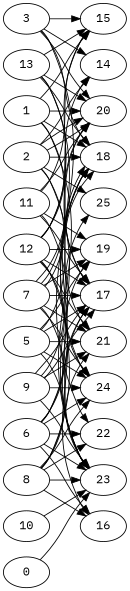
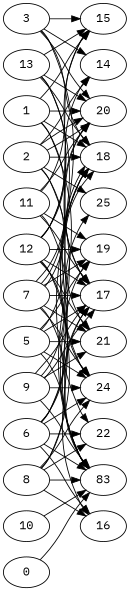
(64, 415) -> none
(103, 480) -> (103, 480)
